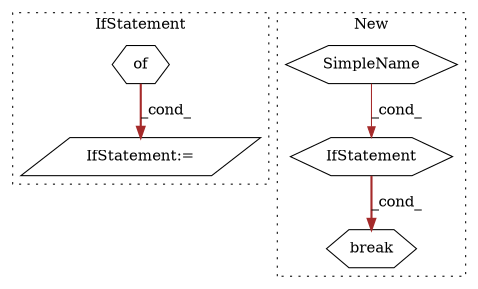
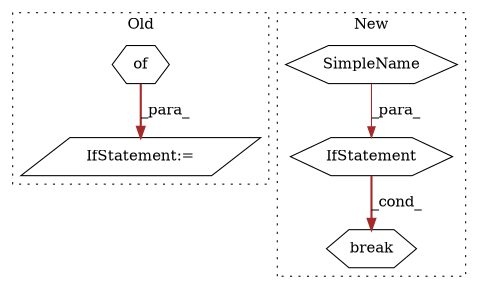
(141, 25) -> (141, 25)
(166, 111) -> (165, 111)
(397, 111) -> (396, 111)
